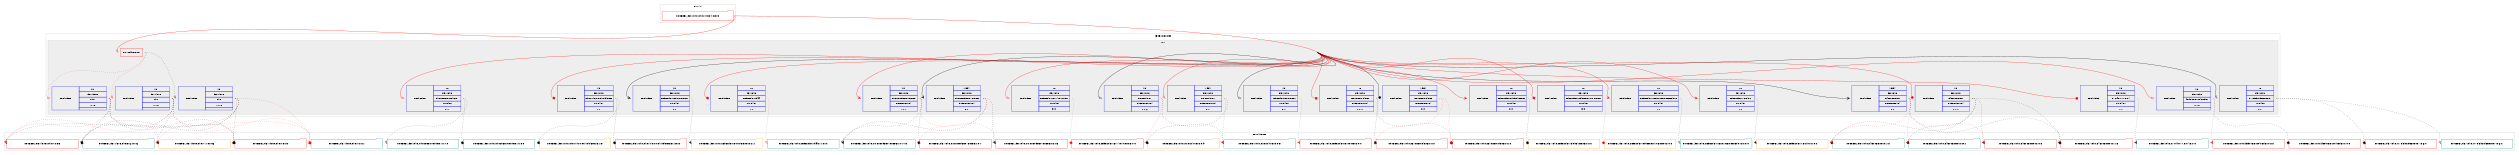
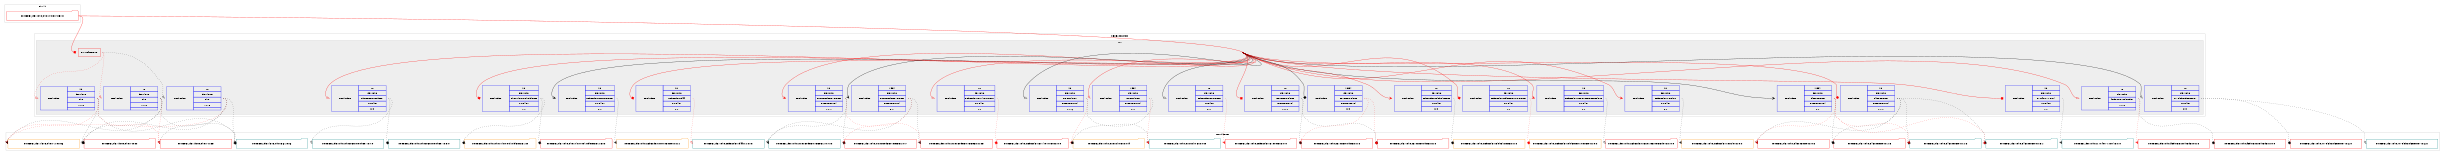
(474, 35) -> (78, 32)
(347, 144) -> none
(1716, 144) -> (1641, 144)
